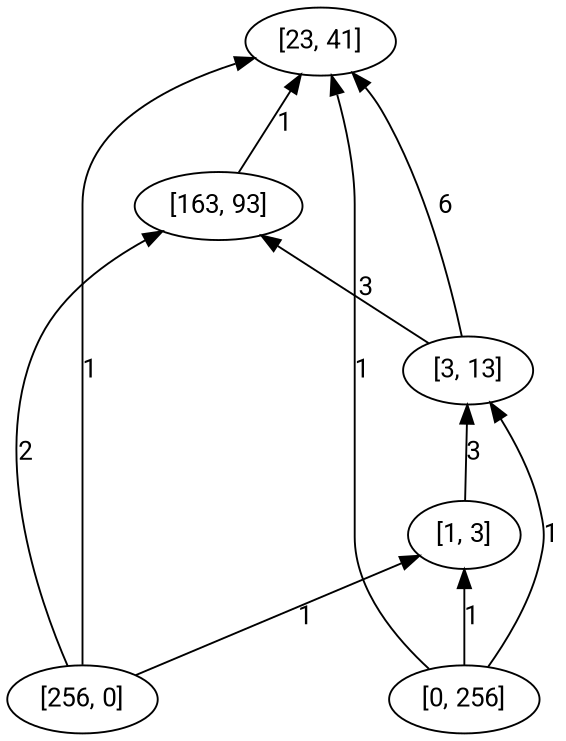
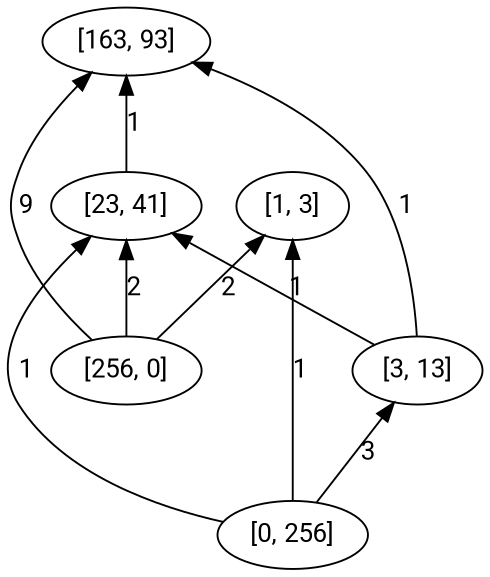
(265, 132) -> (126, 133)
(445, 206) -> (297, 288)
(366, 288) -> (406, 206)
(90, 370) -> (134, 288)
(26, 453) -> (26, 206)
(466, 462) -> none
(551, 535) -> (368, 453)
(306, 617) -> (228, 288)
